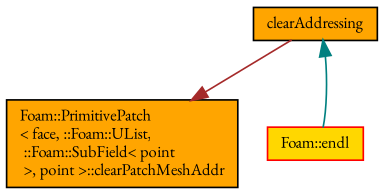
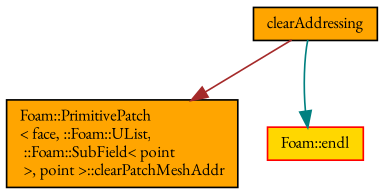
(326, 92) -> (304, 75)
